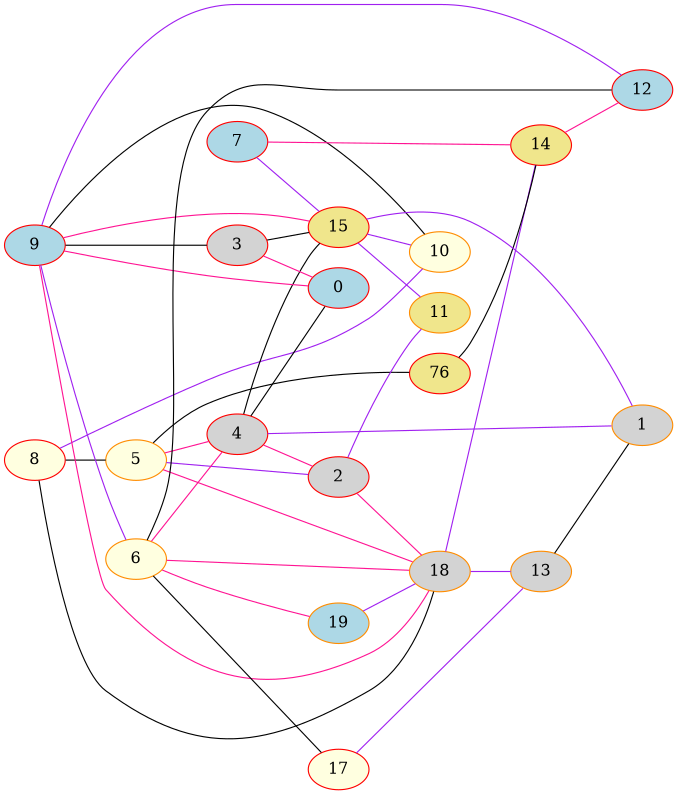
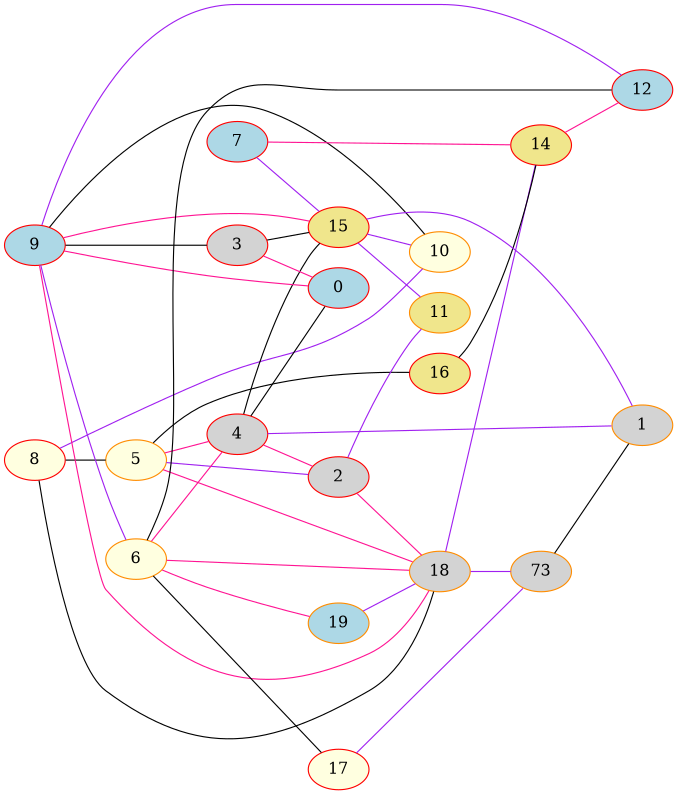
(440, 374) -> (440, 374)
(541, 572) -> (541, 572)
